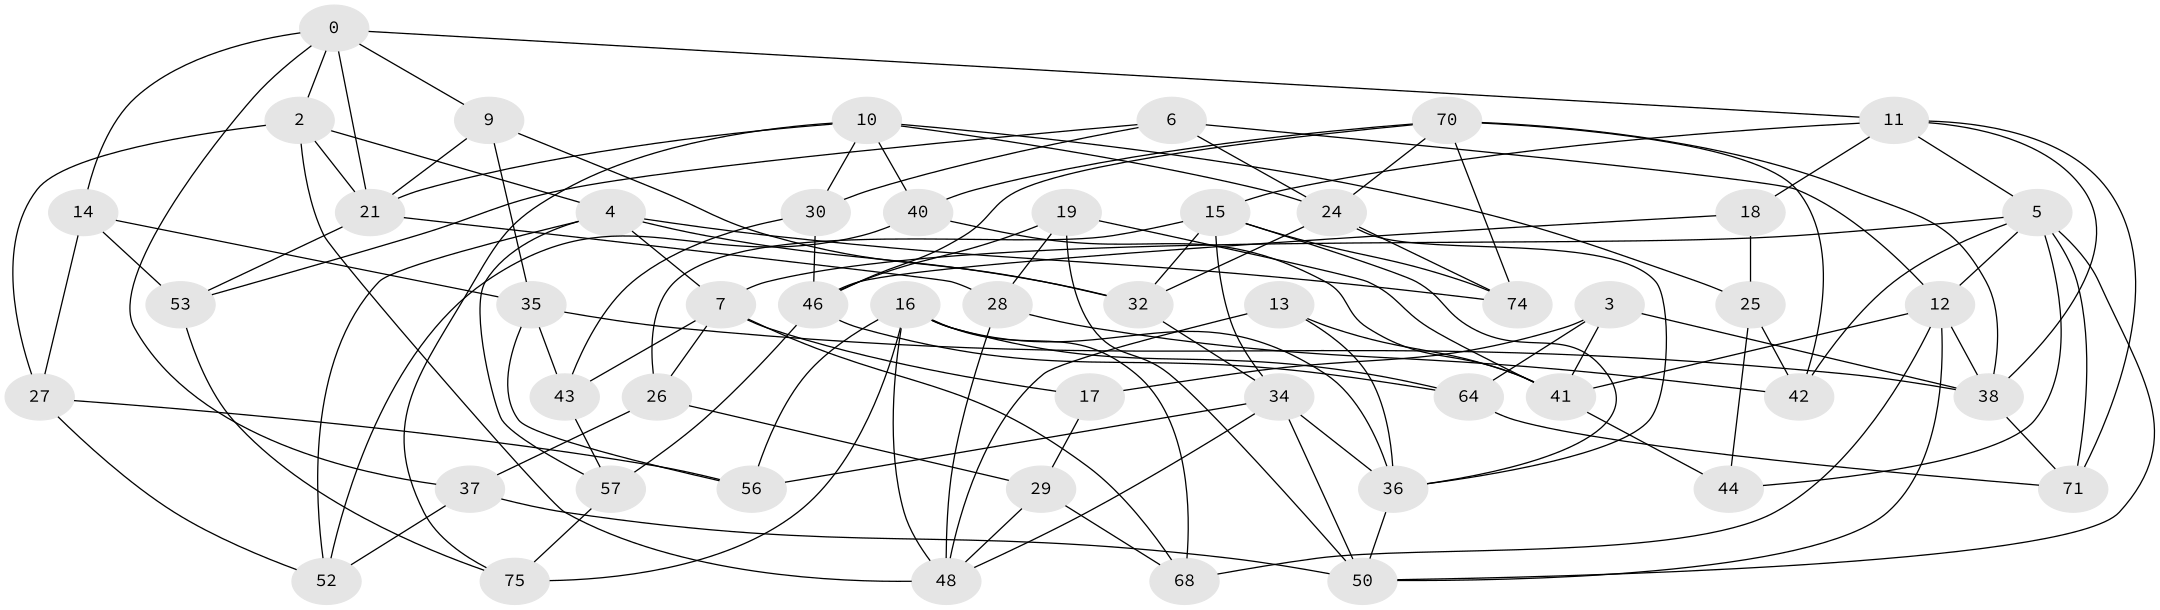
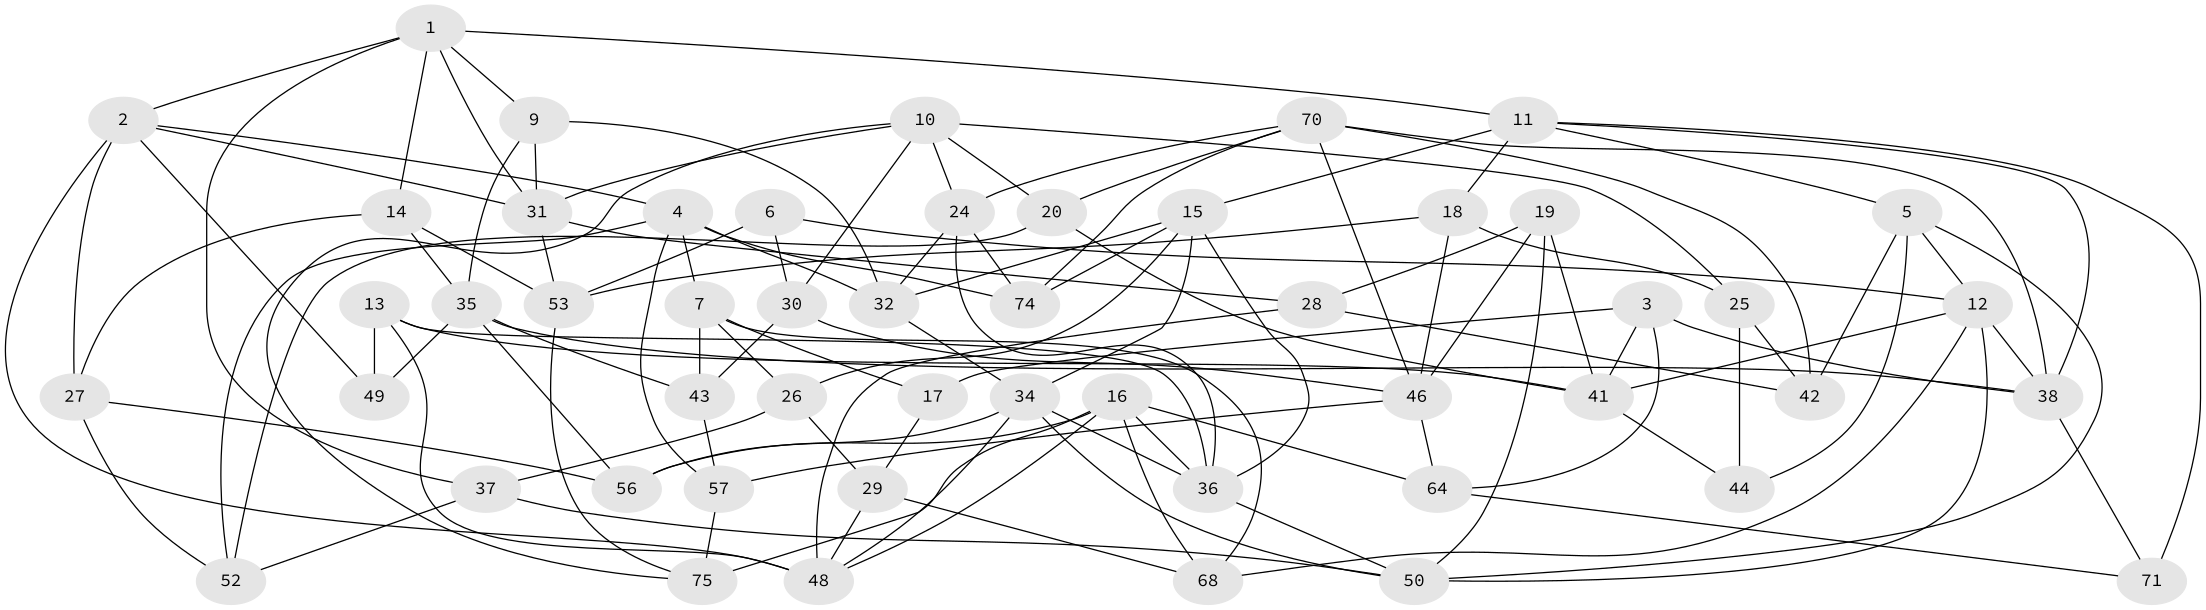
(334, 28) -> (431, 28)
(1230, 154) -> none
(370, 213) -> (537, 213)
(918, 213) -> (1052, 213)
(1626, 241) -> none
none -> (941, 253)
(2086, 346) -> none
none -> (374, 397)
